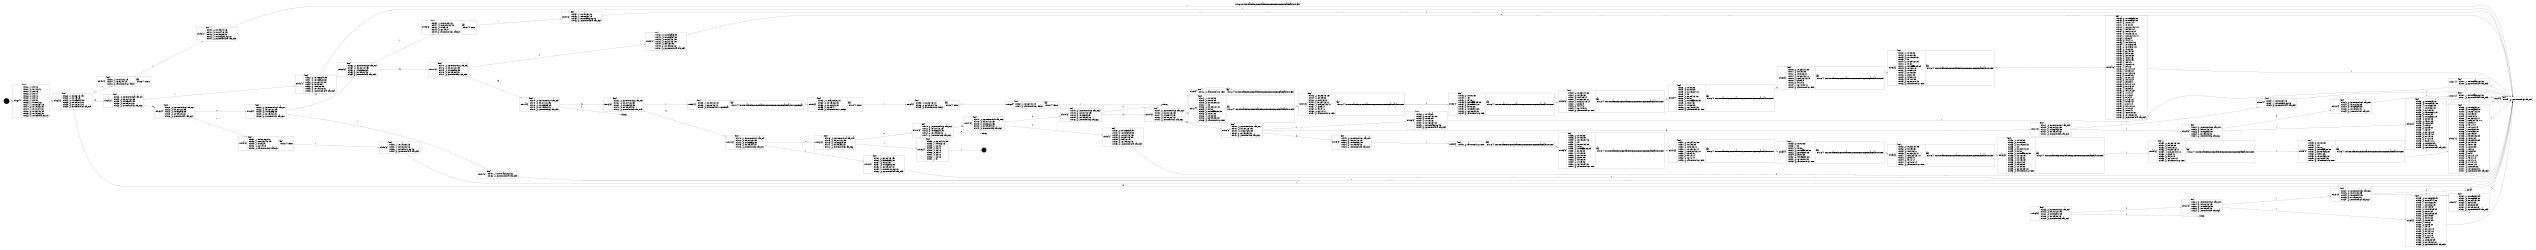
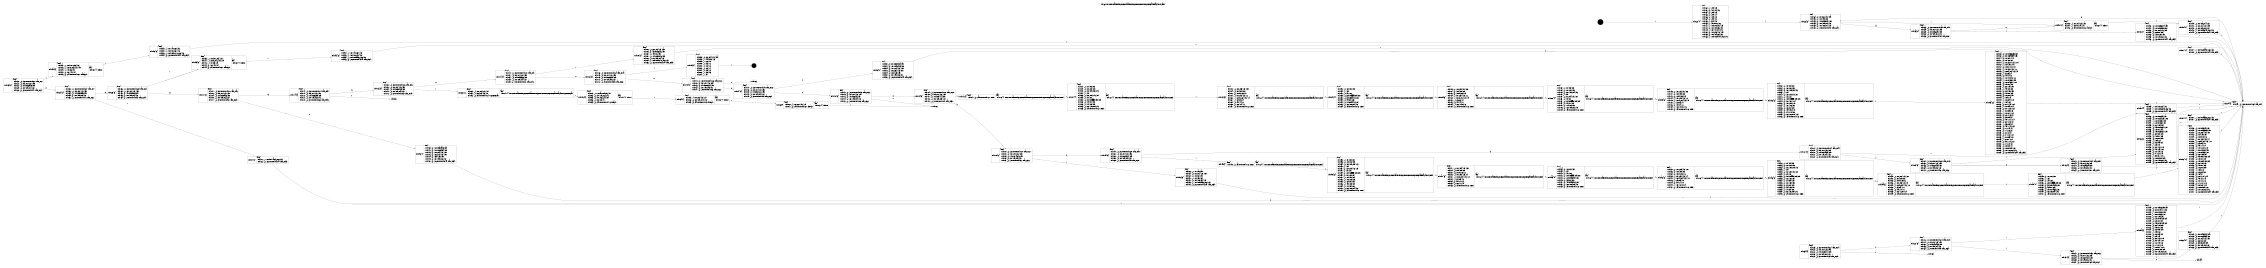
(149, 106) -> (2002, 29)
(1187, 113) -> (1066, 97)
(1646, 131) -> (1470, 152)
